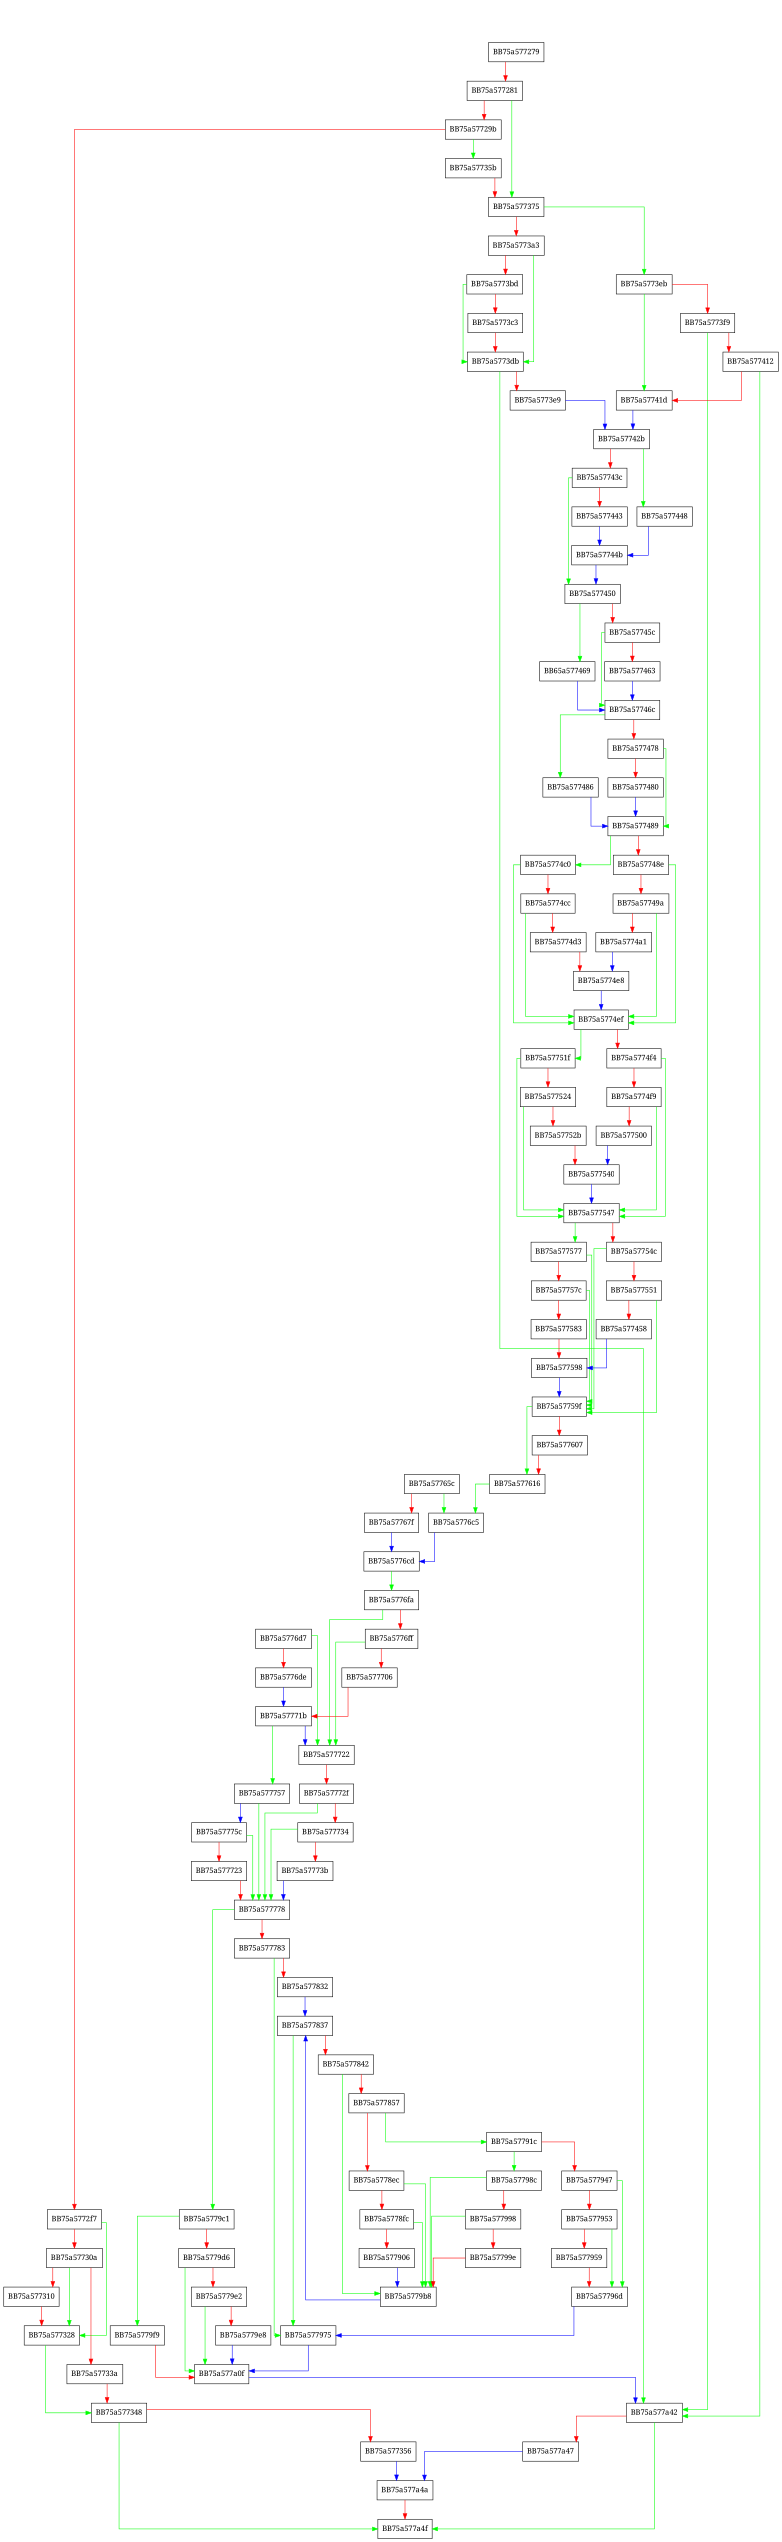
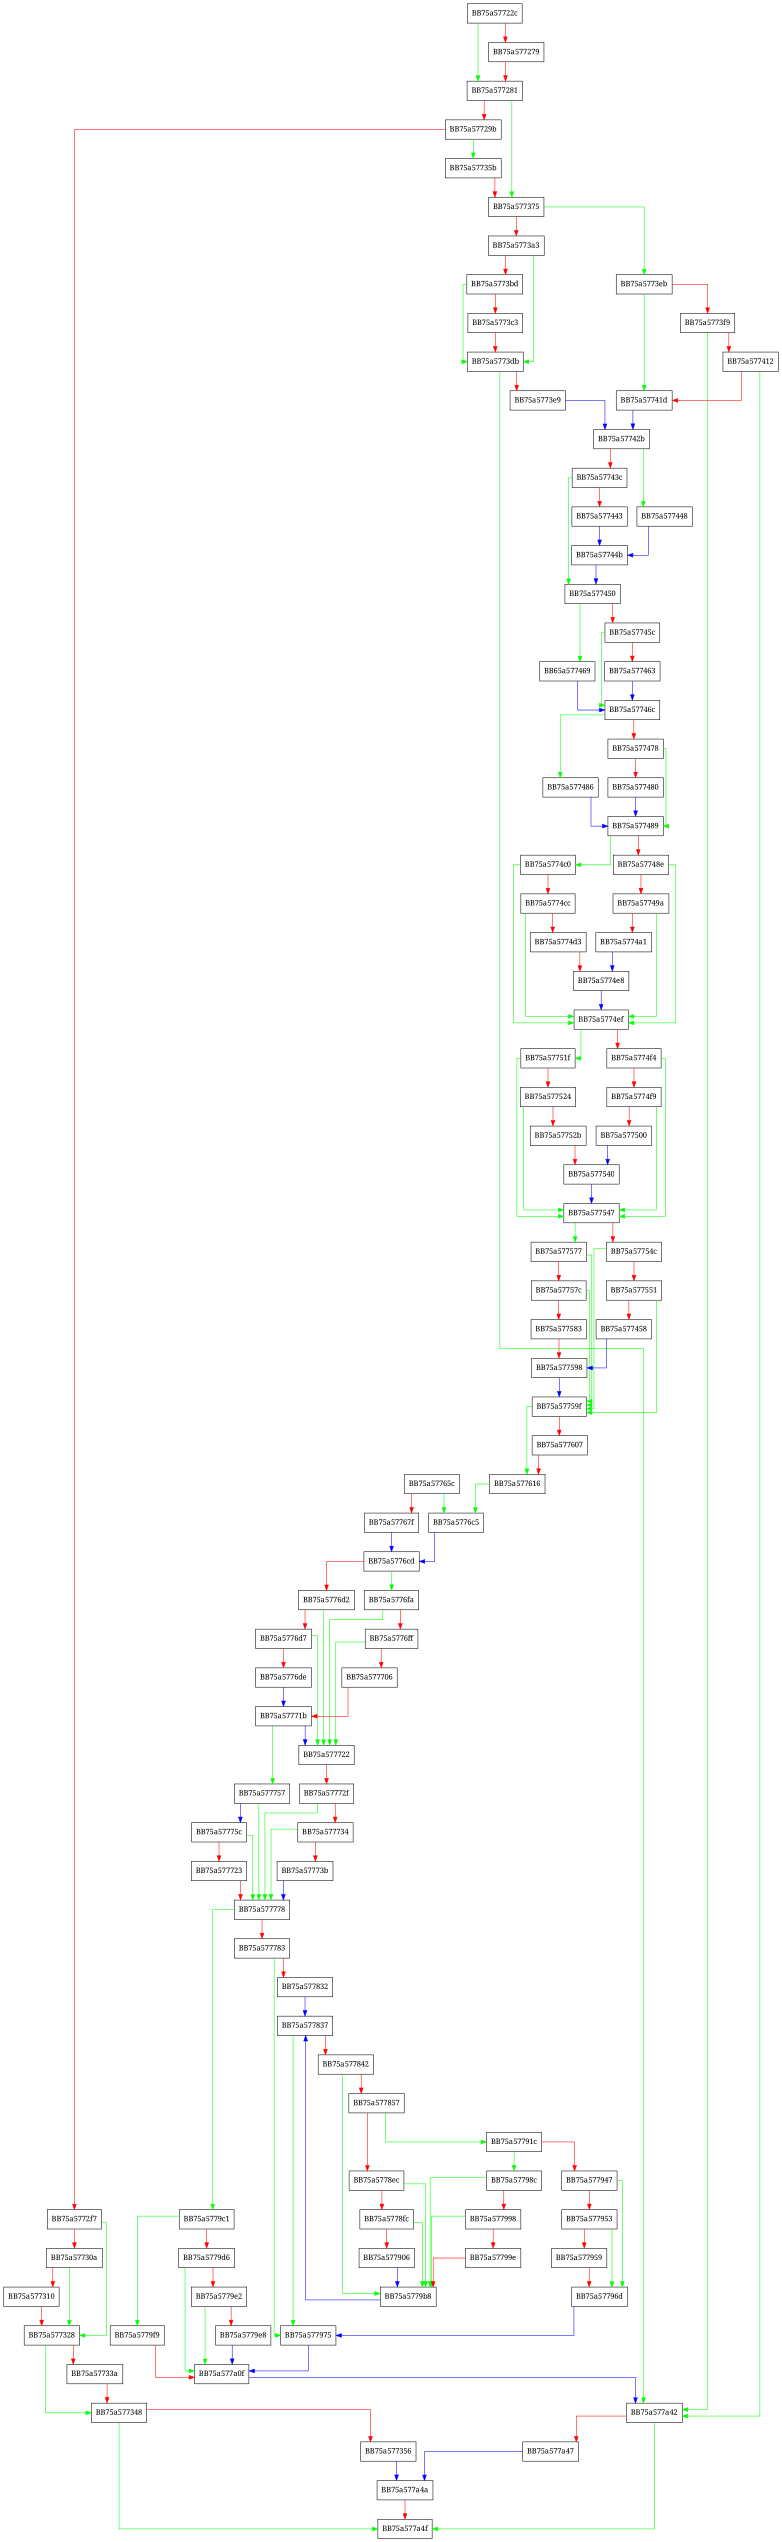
none -> (495, 13)
none -> (327, 1600)
(91, 2313) -> (73, 2352)
